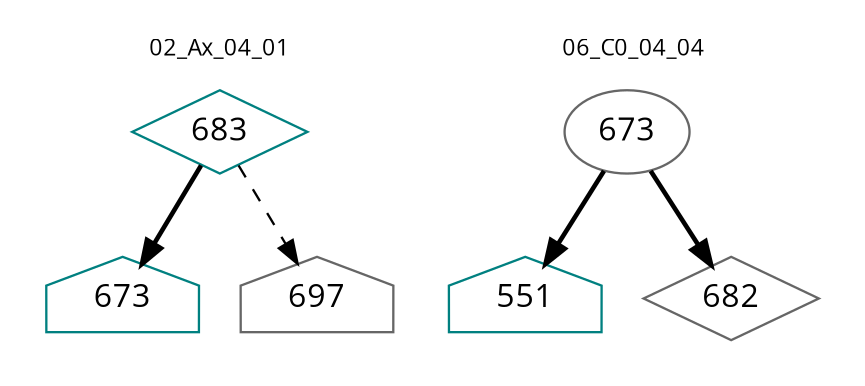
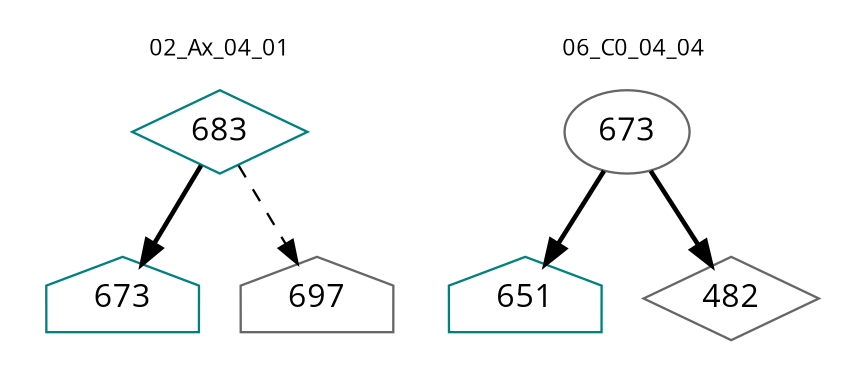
(525, 298) -> (525, 298)
(731, 298) -> (731, 298)
